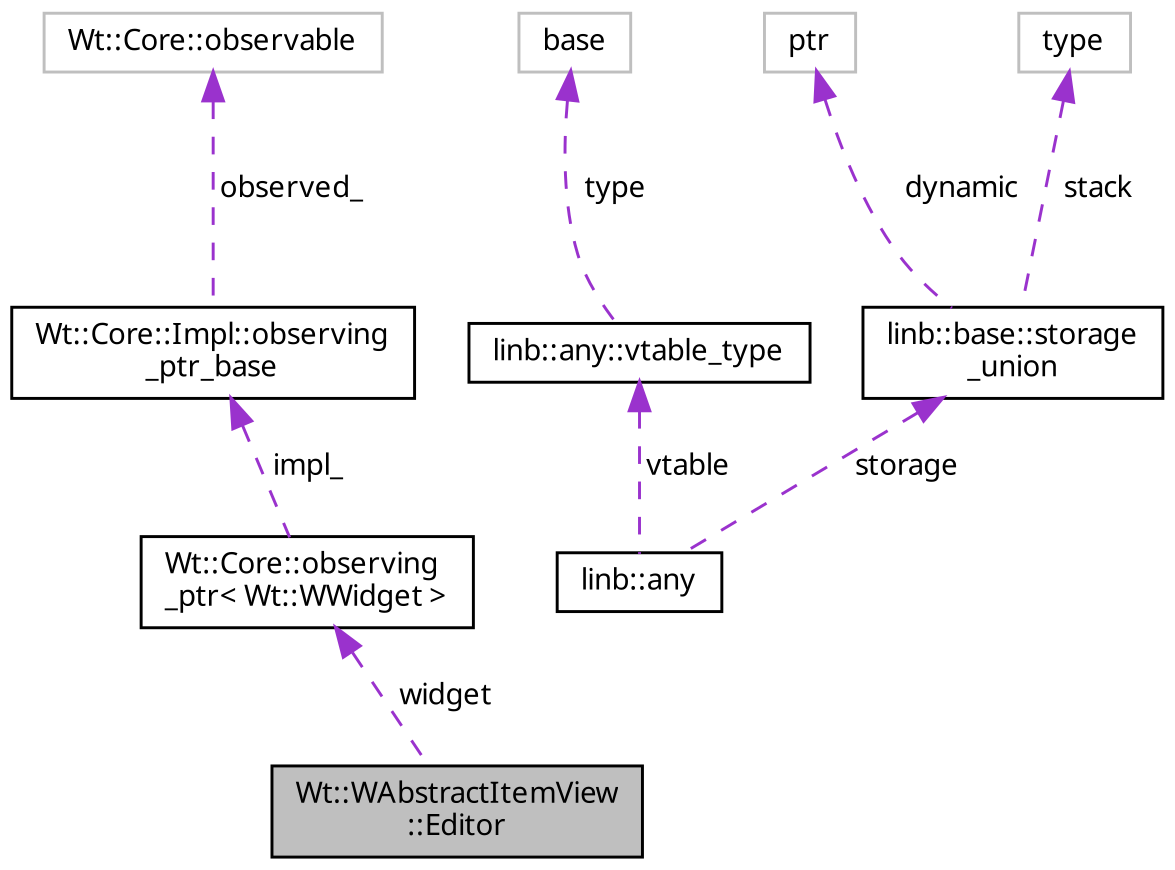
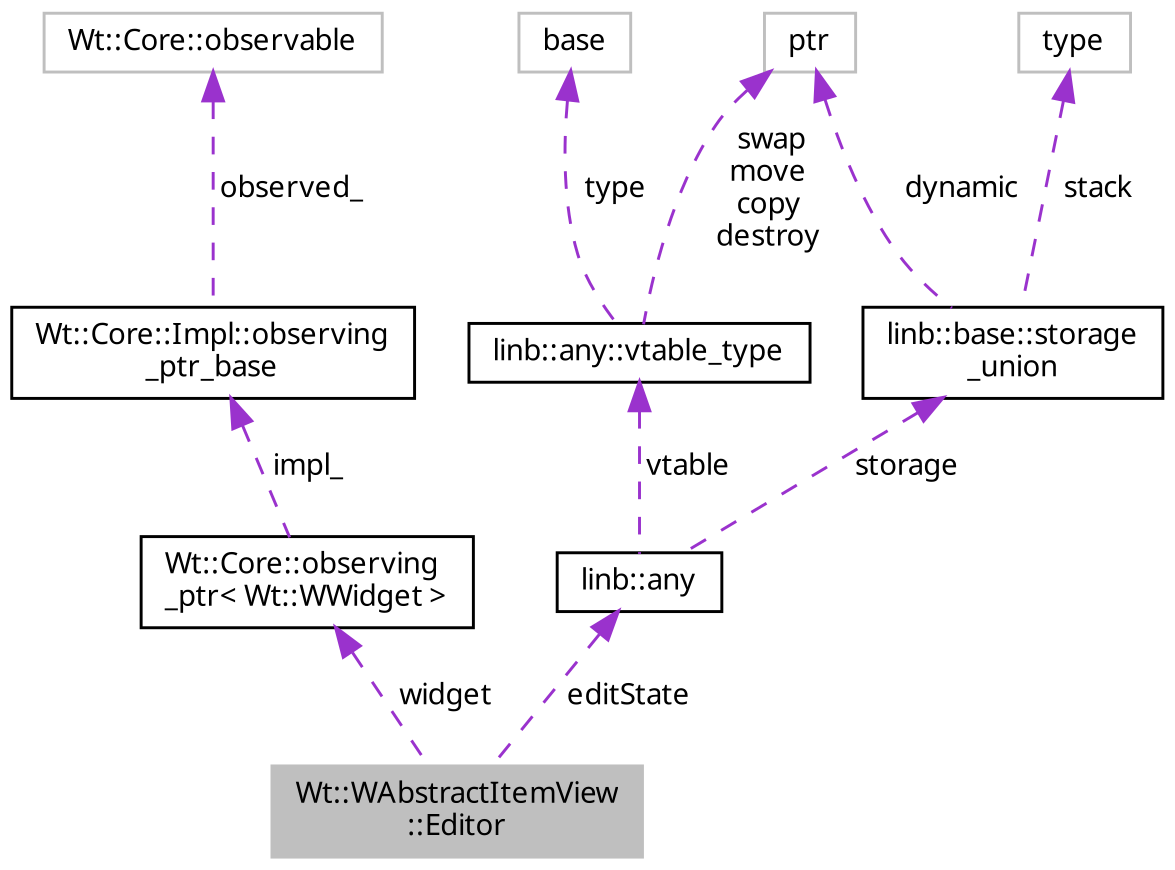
none -> (678, 199)
none -> (545, 701)
(457, 812) -> (457, 812)
